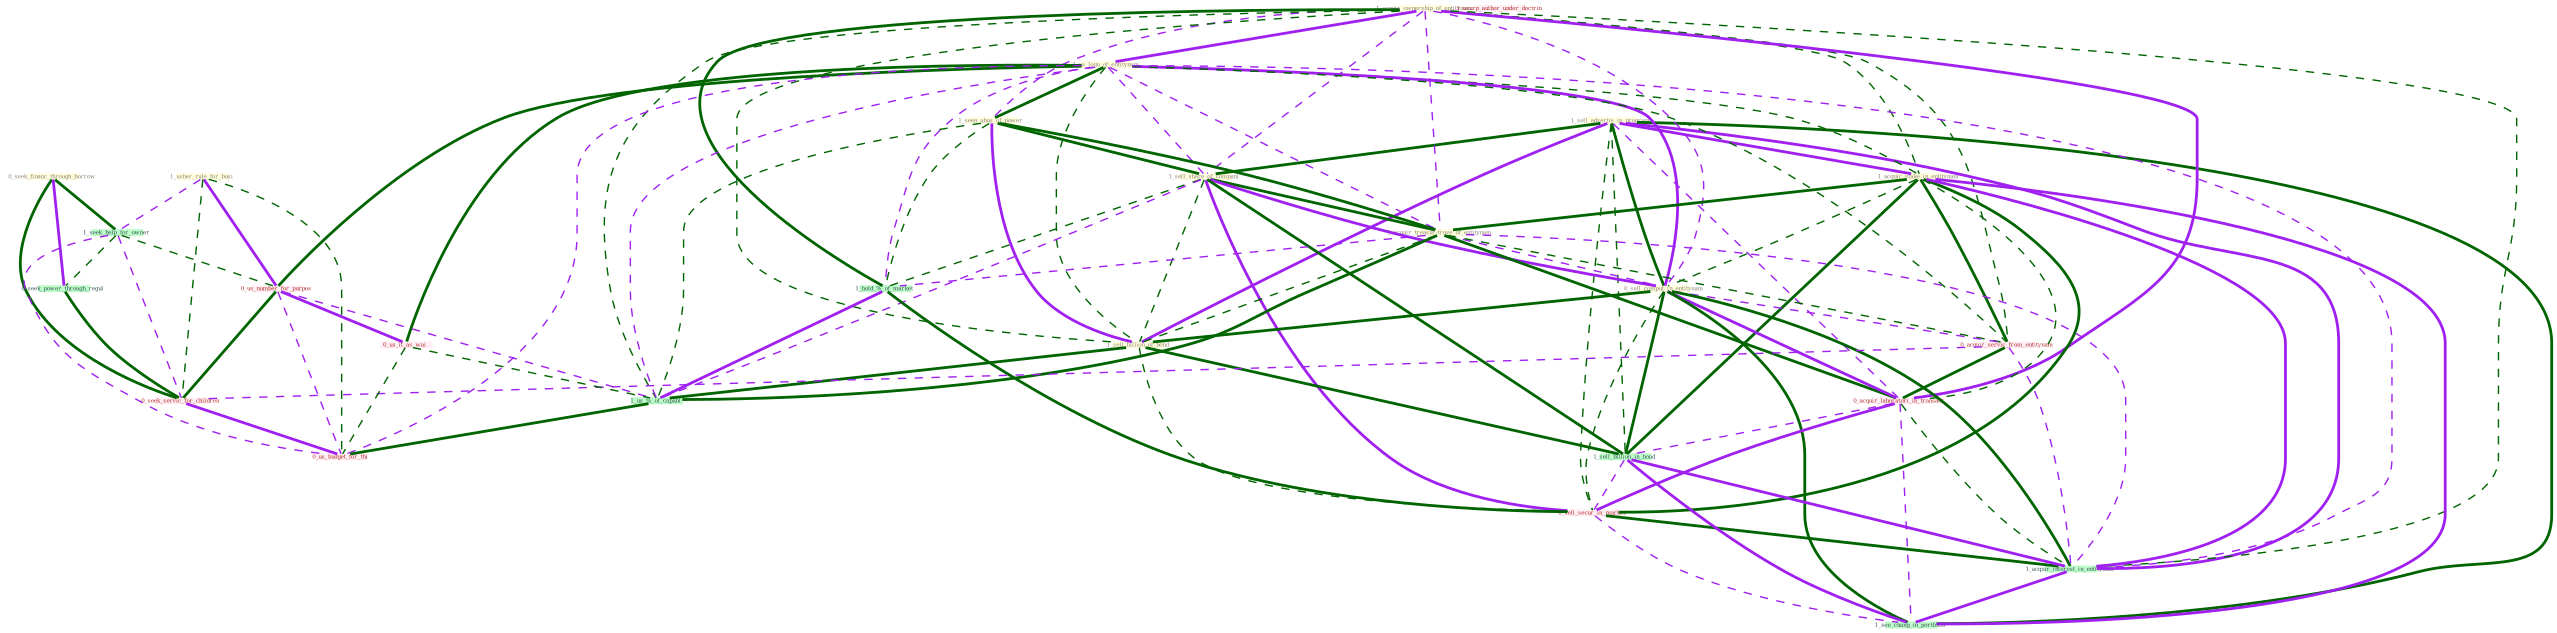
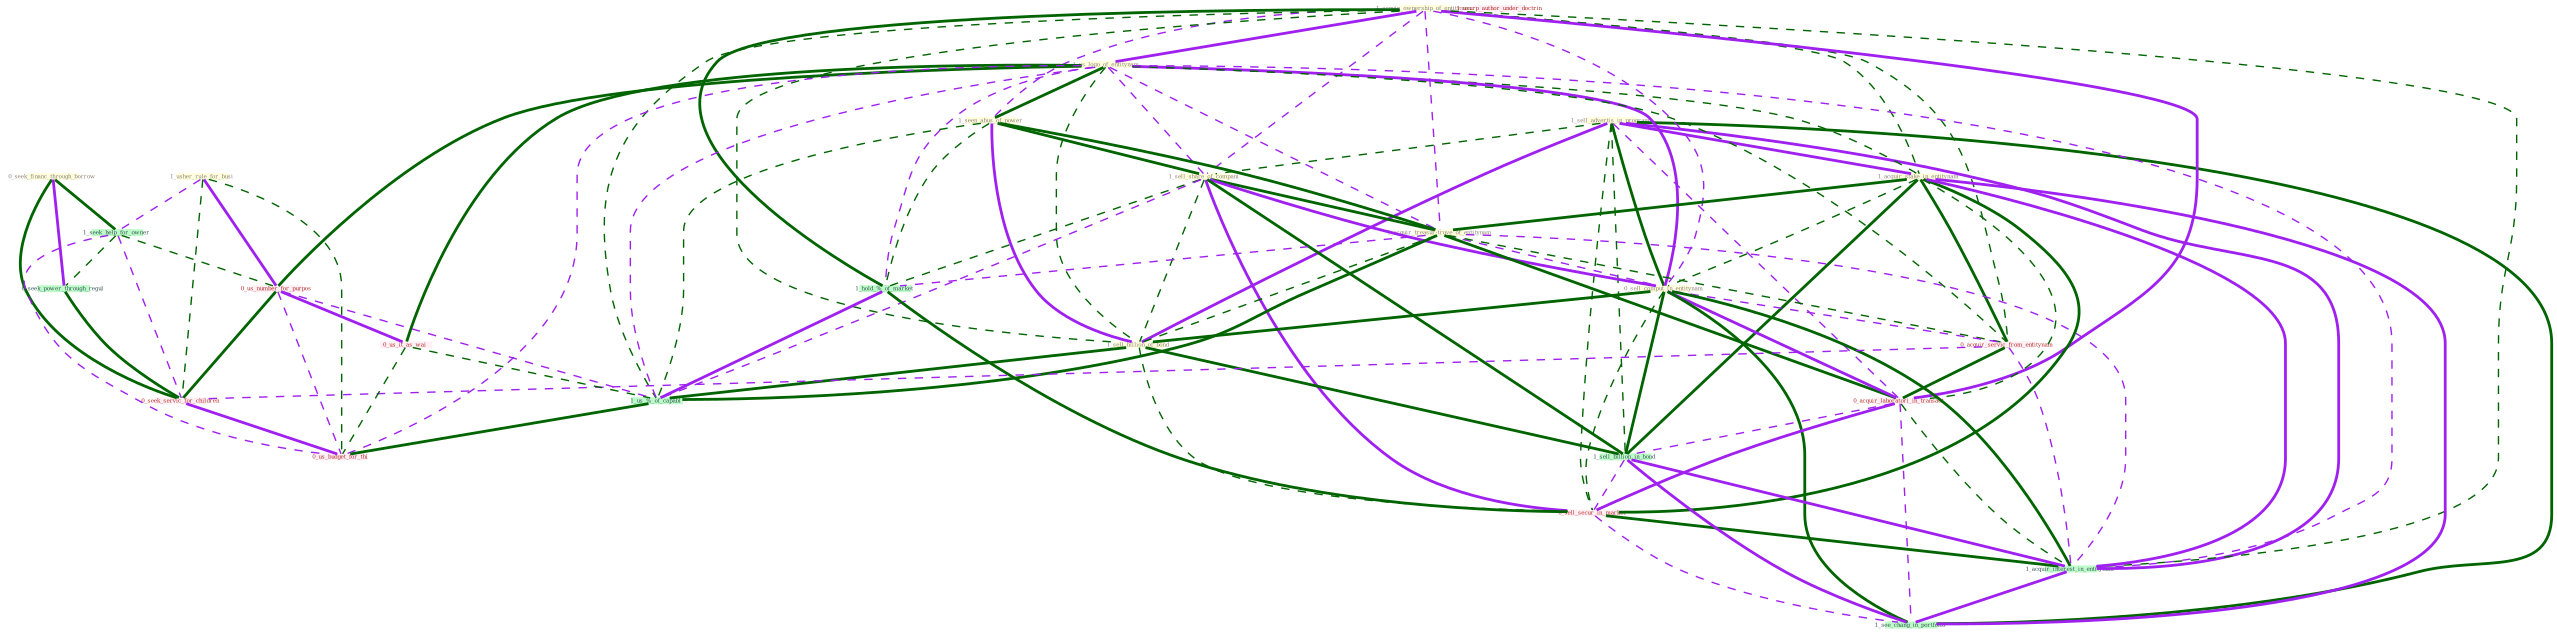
(1408, 149) -> (1408, 149)
